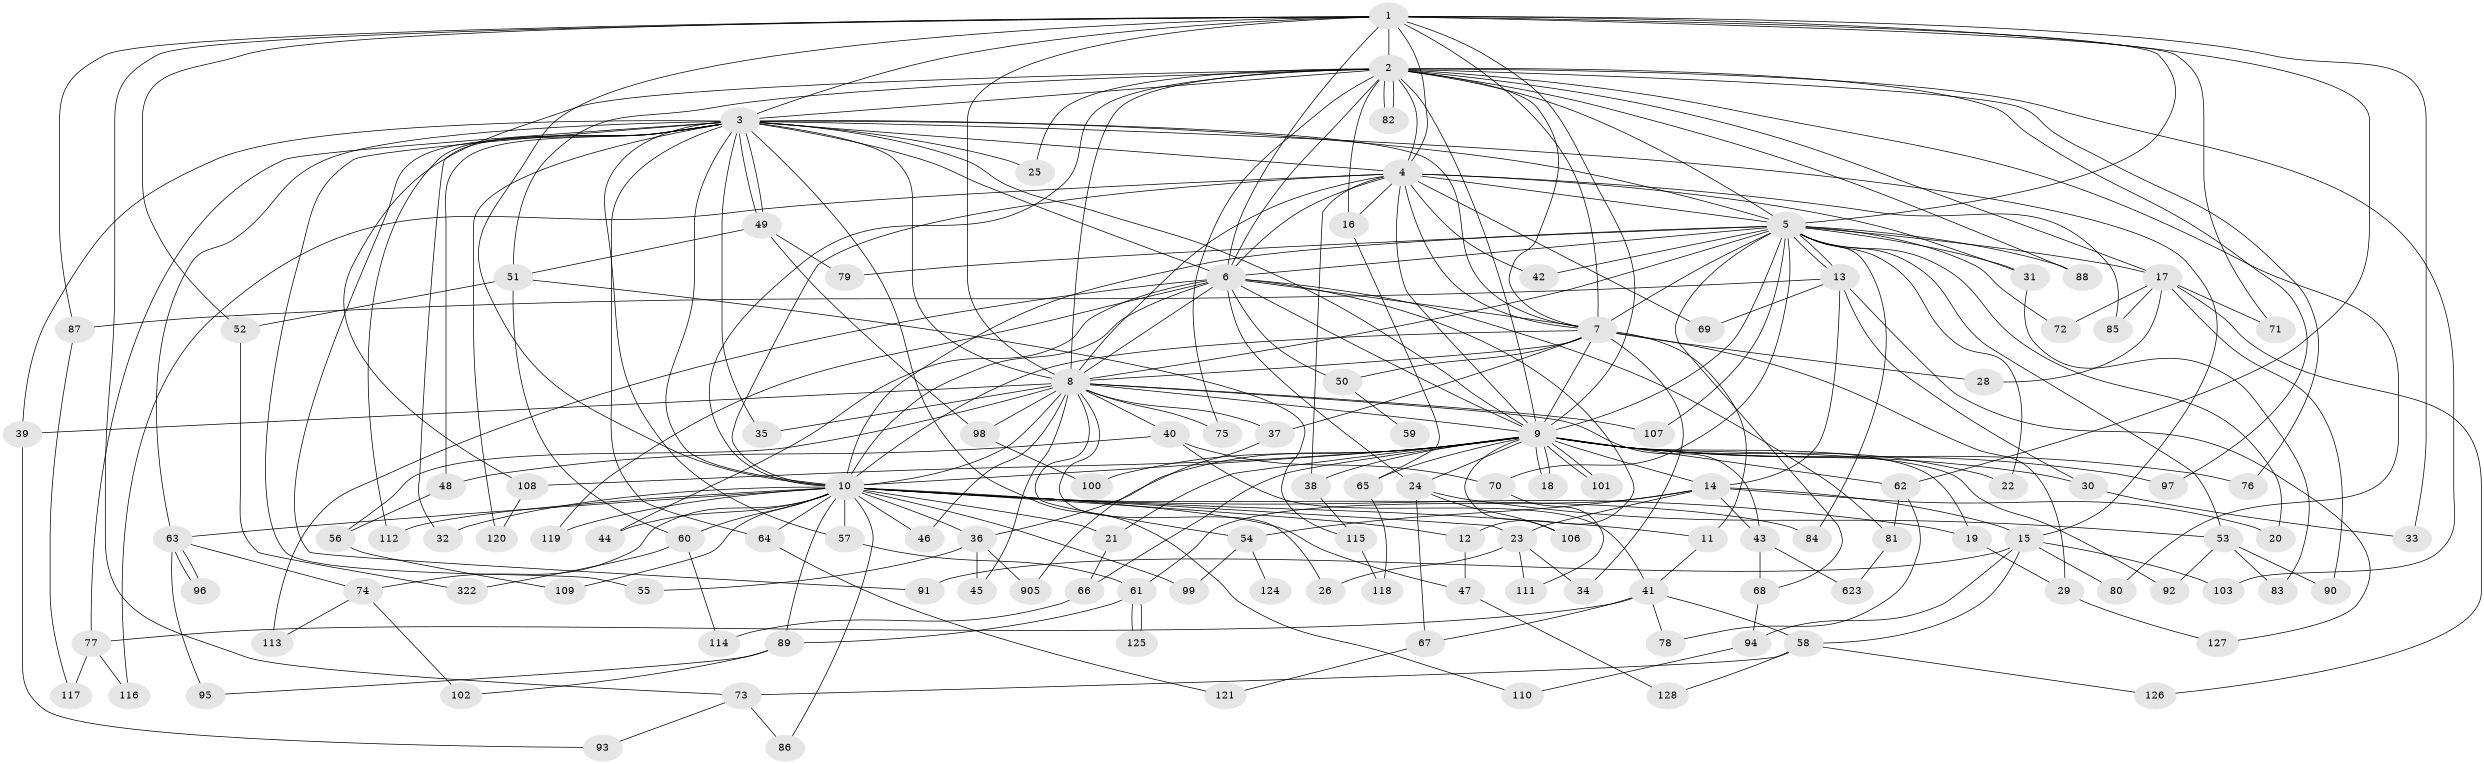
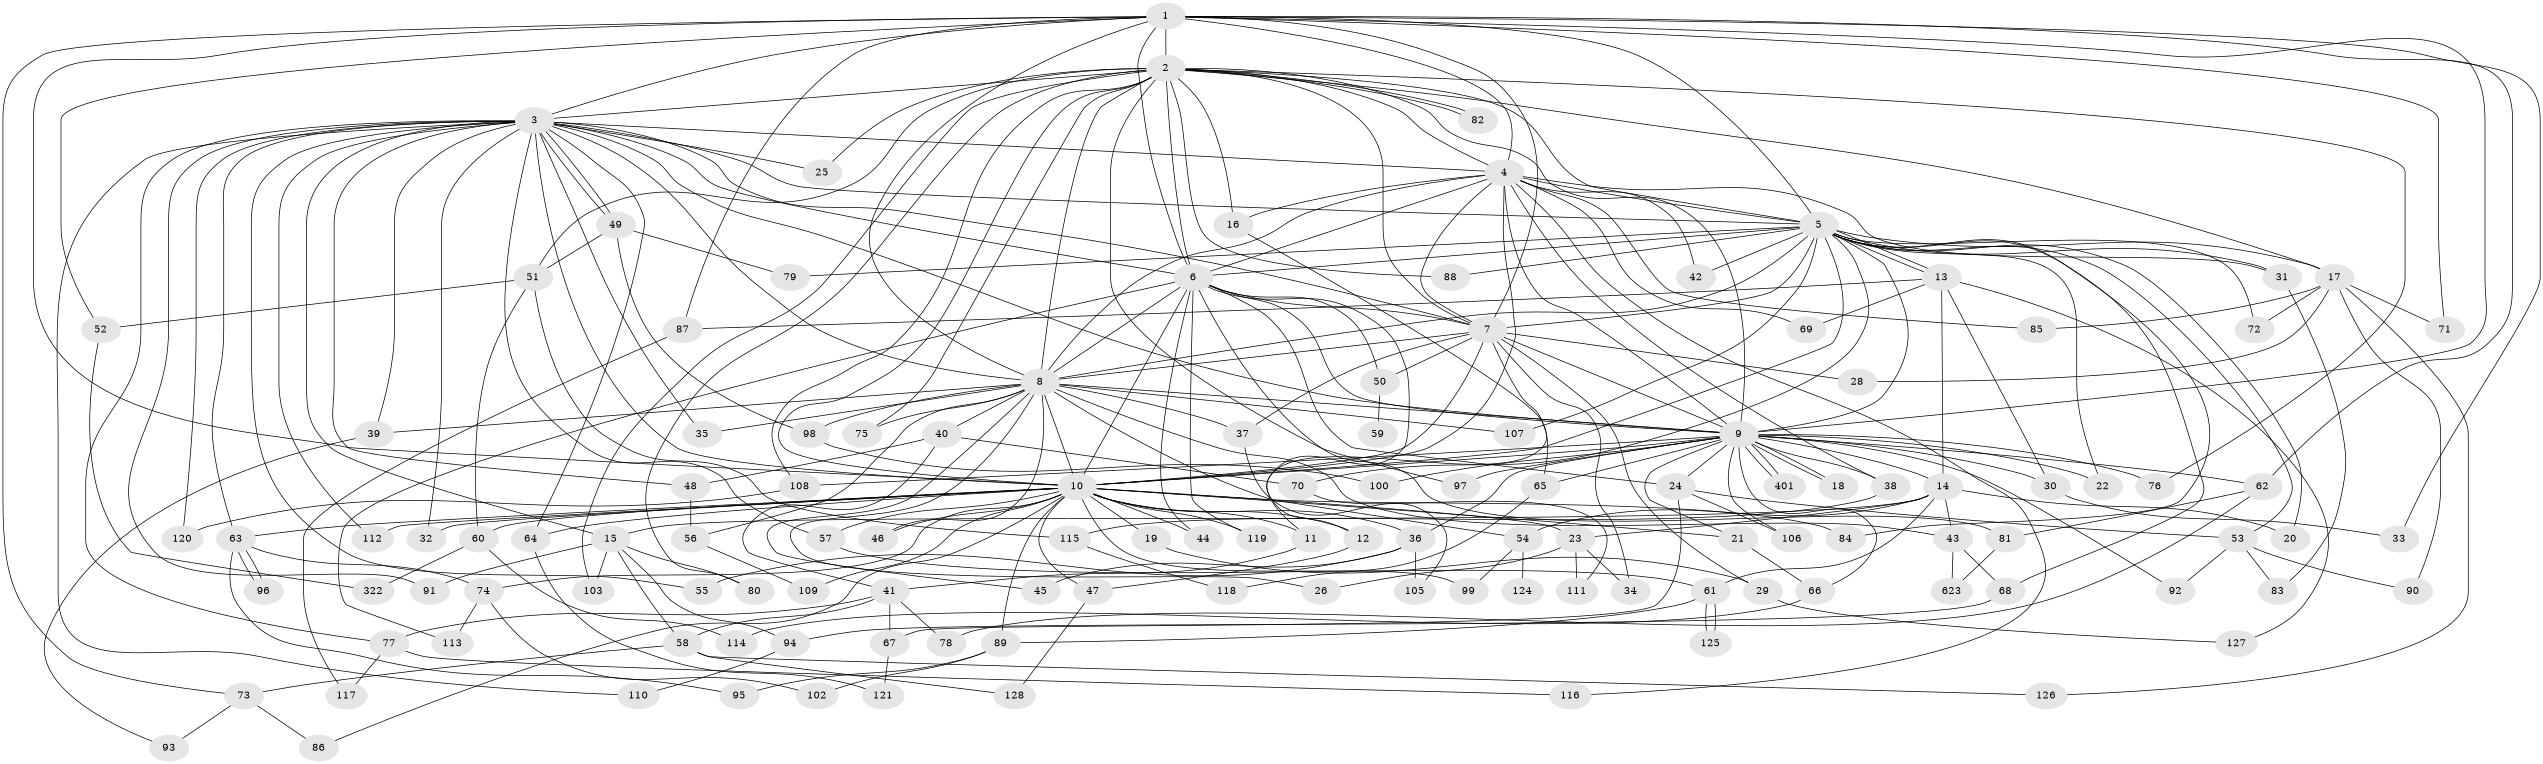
(1777, 451) -> none
(1602, 487) -> (1785, 487)
(1031, 591) -> (1415, 591)
